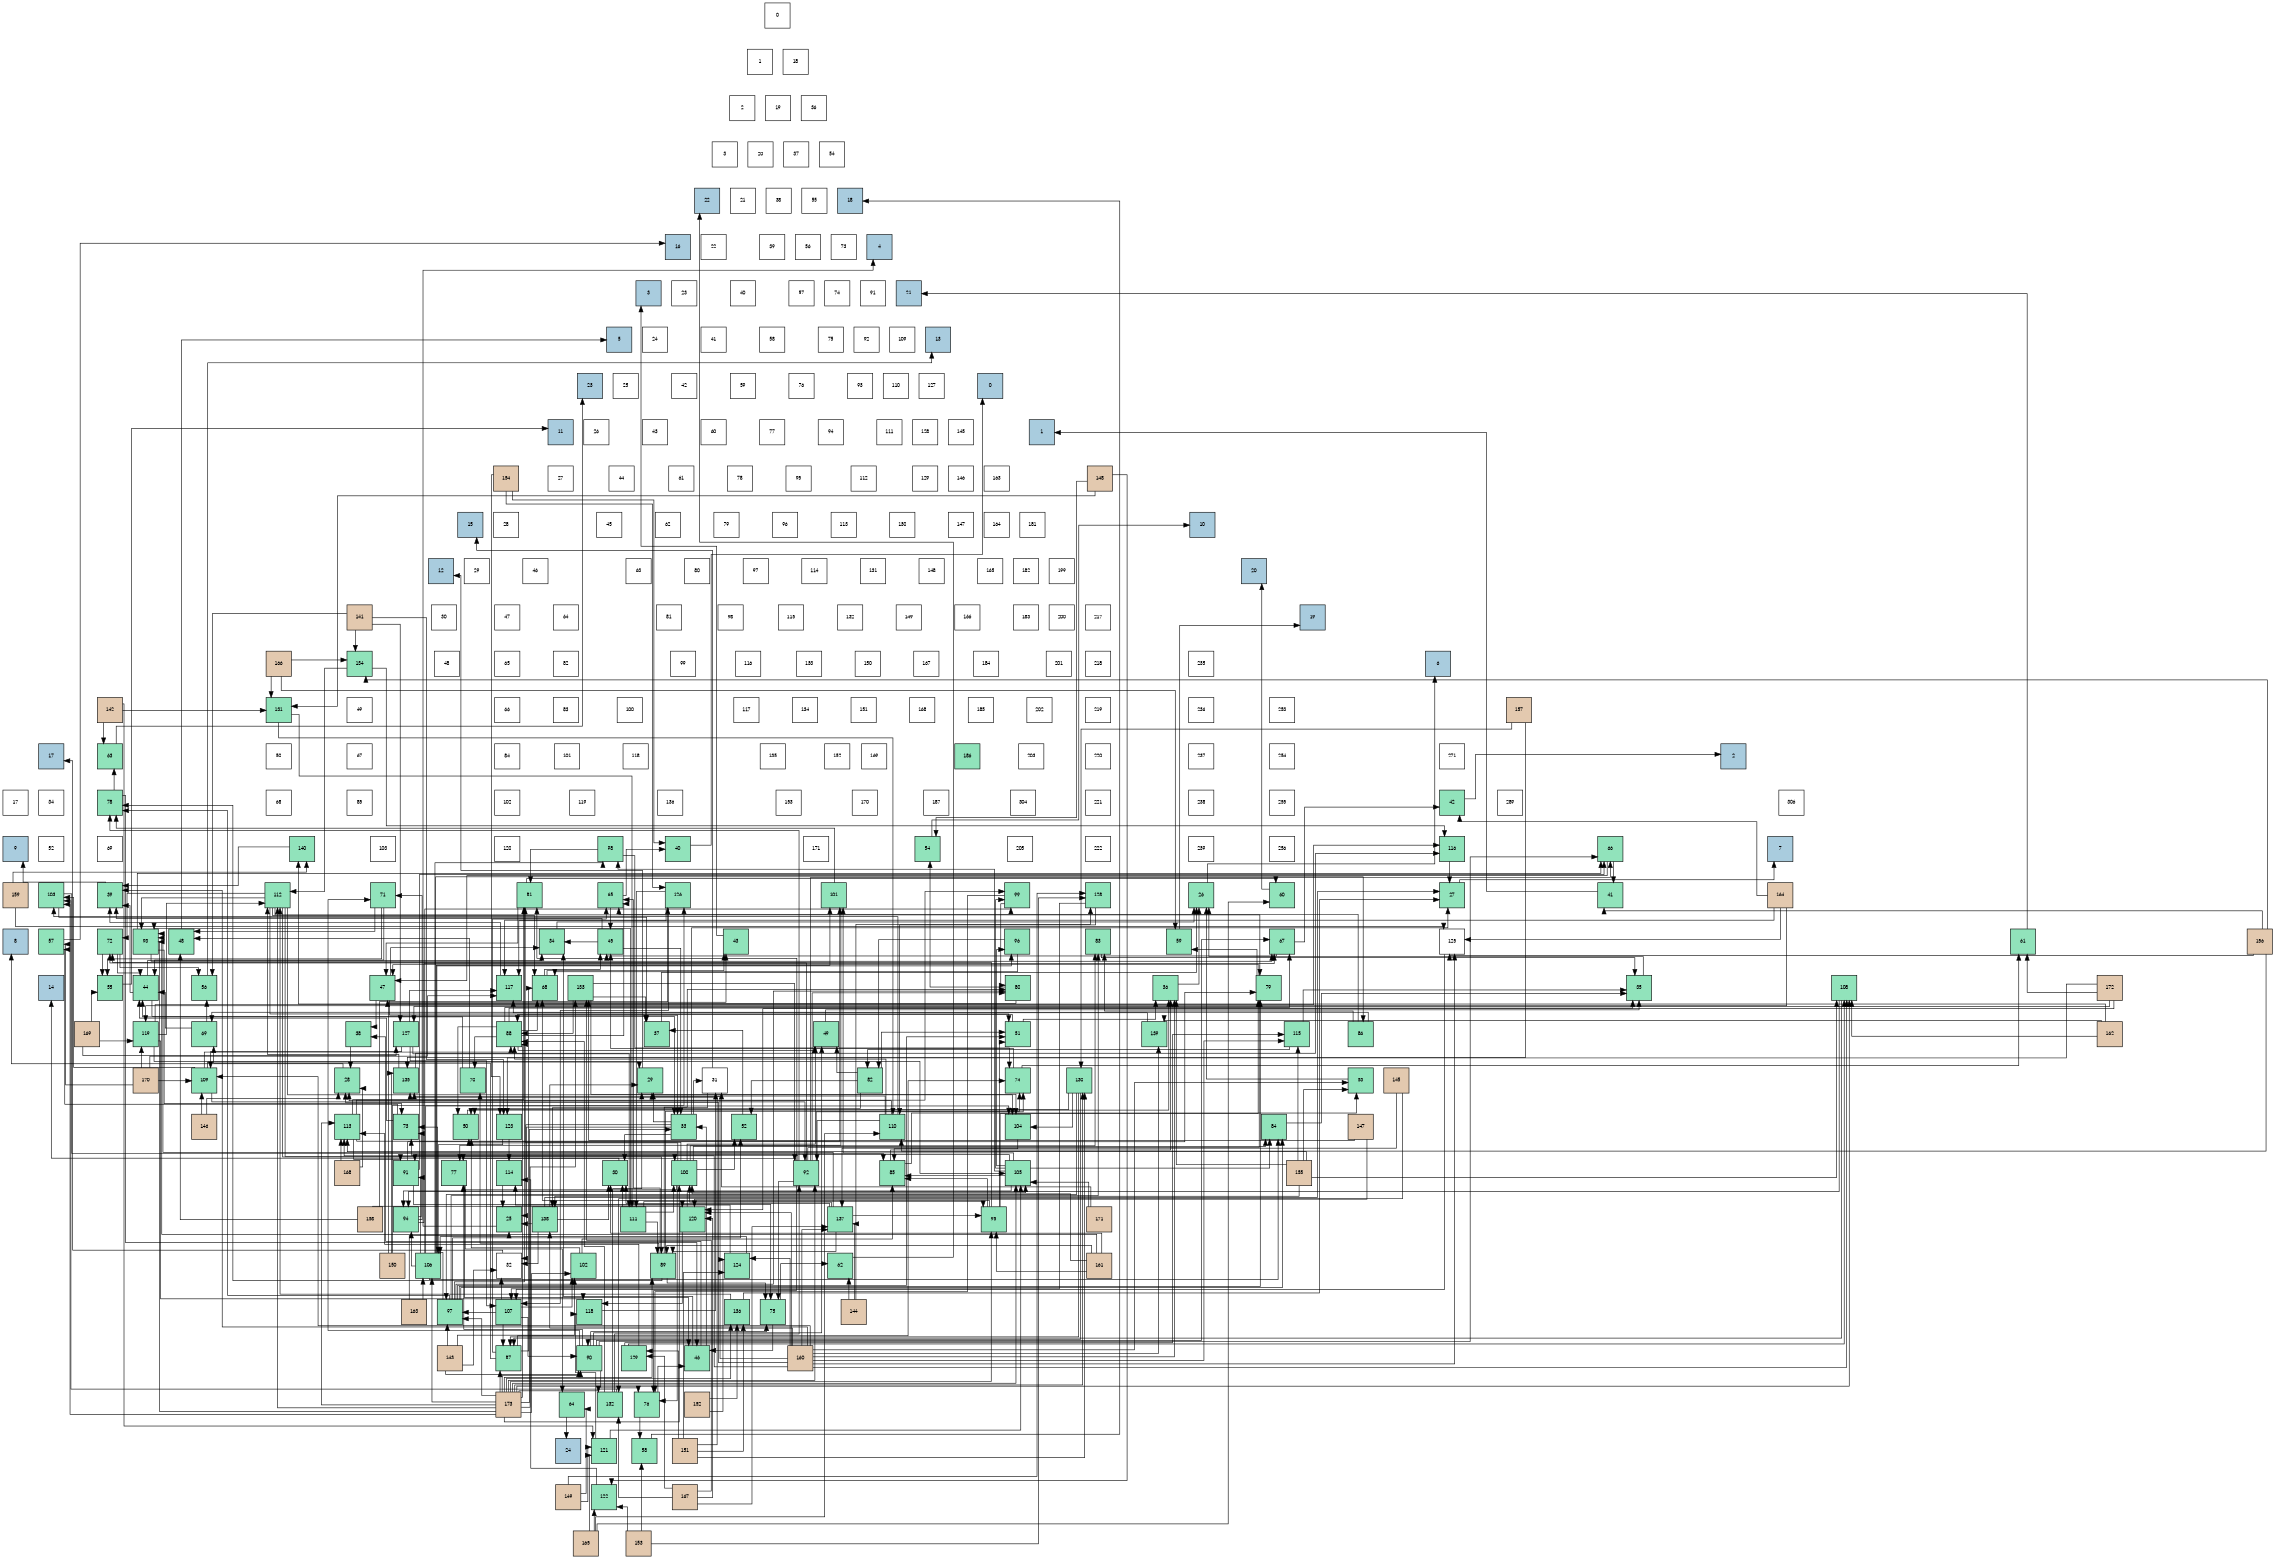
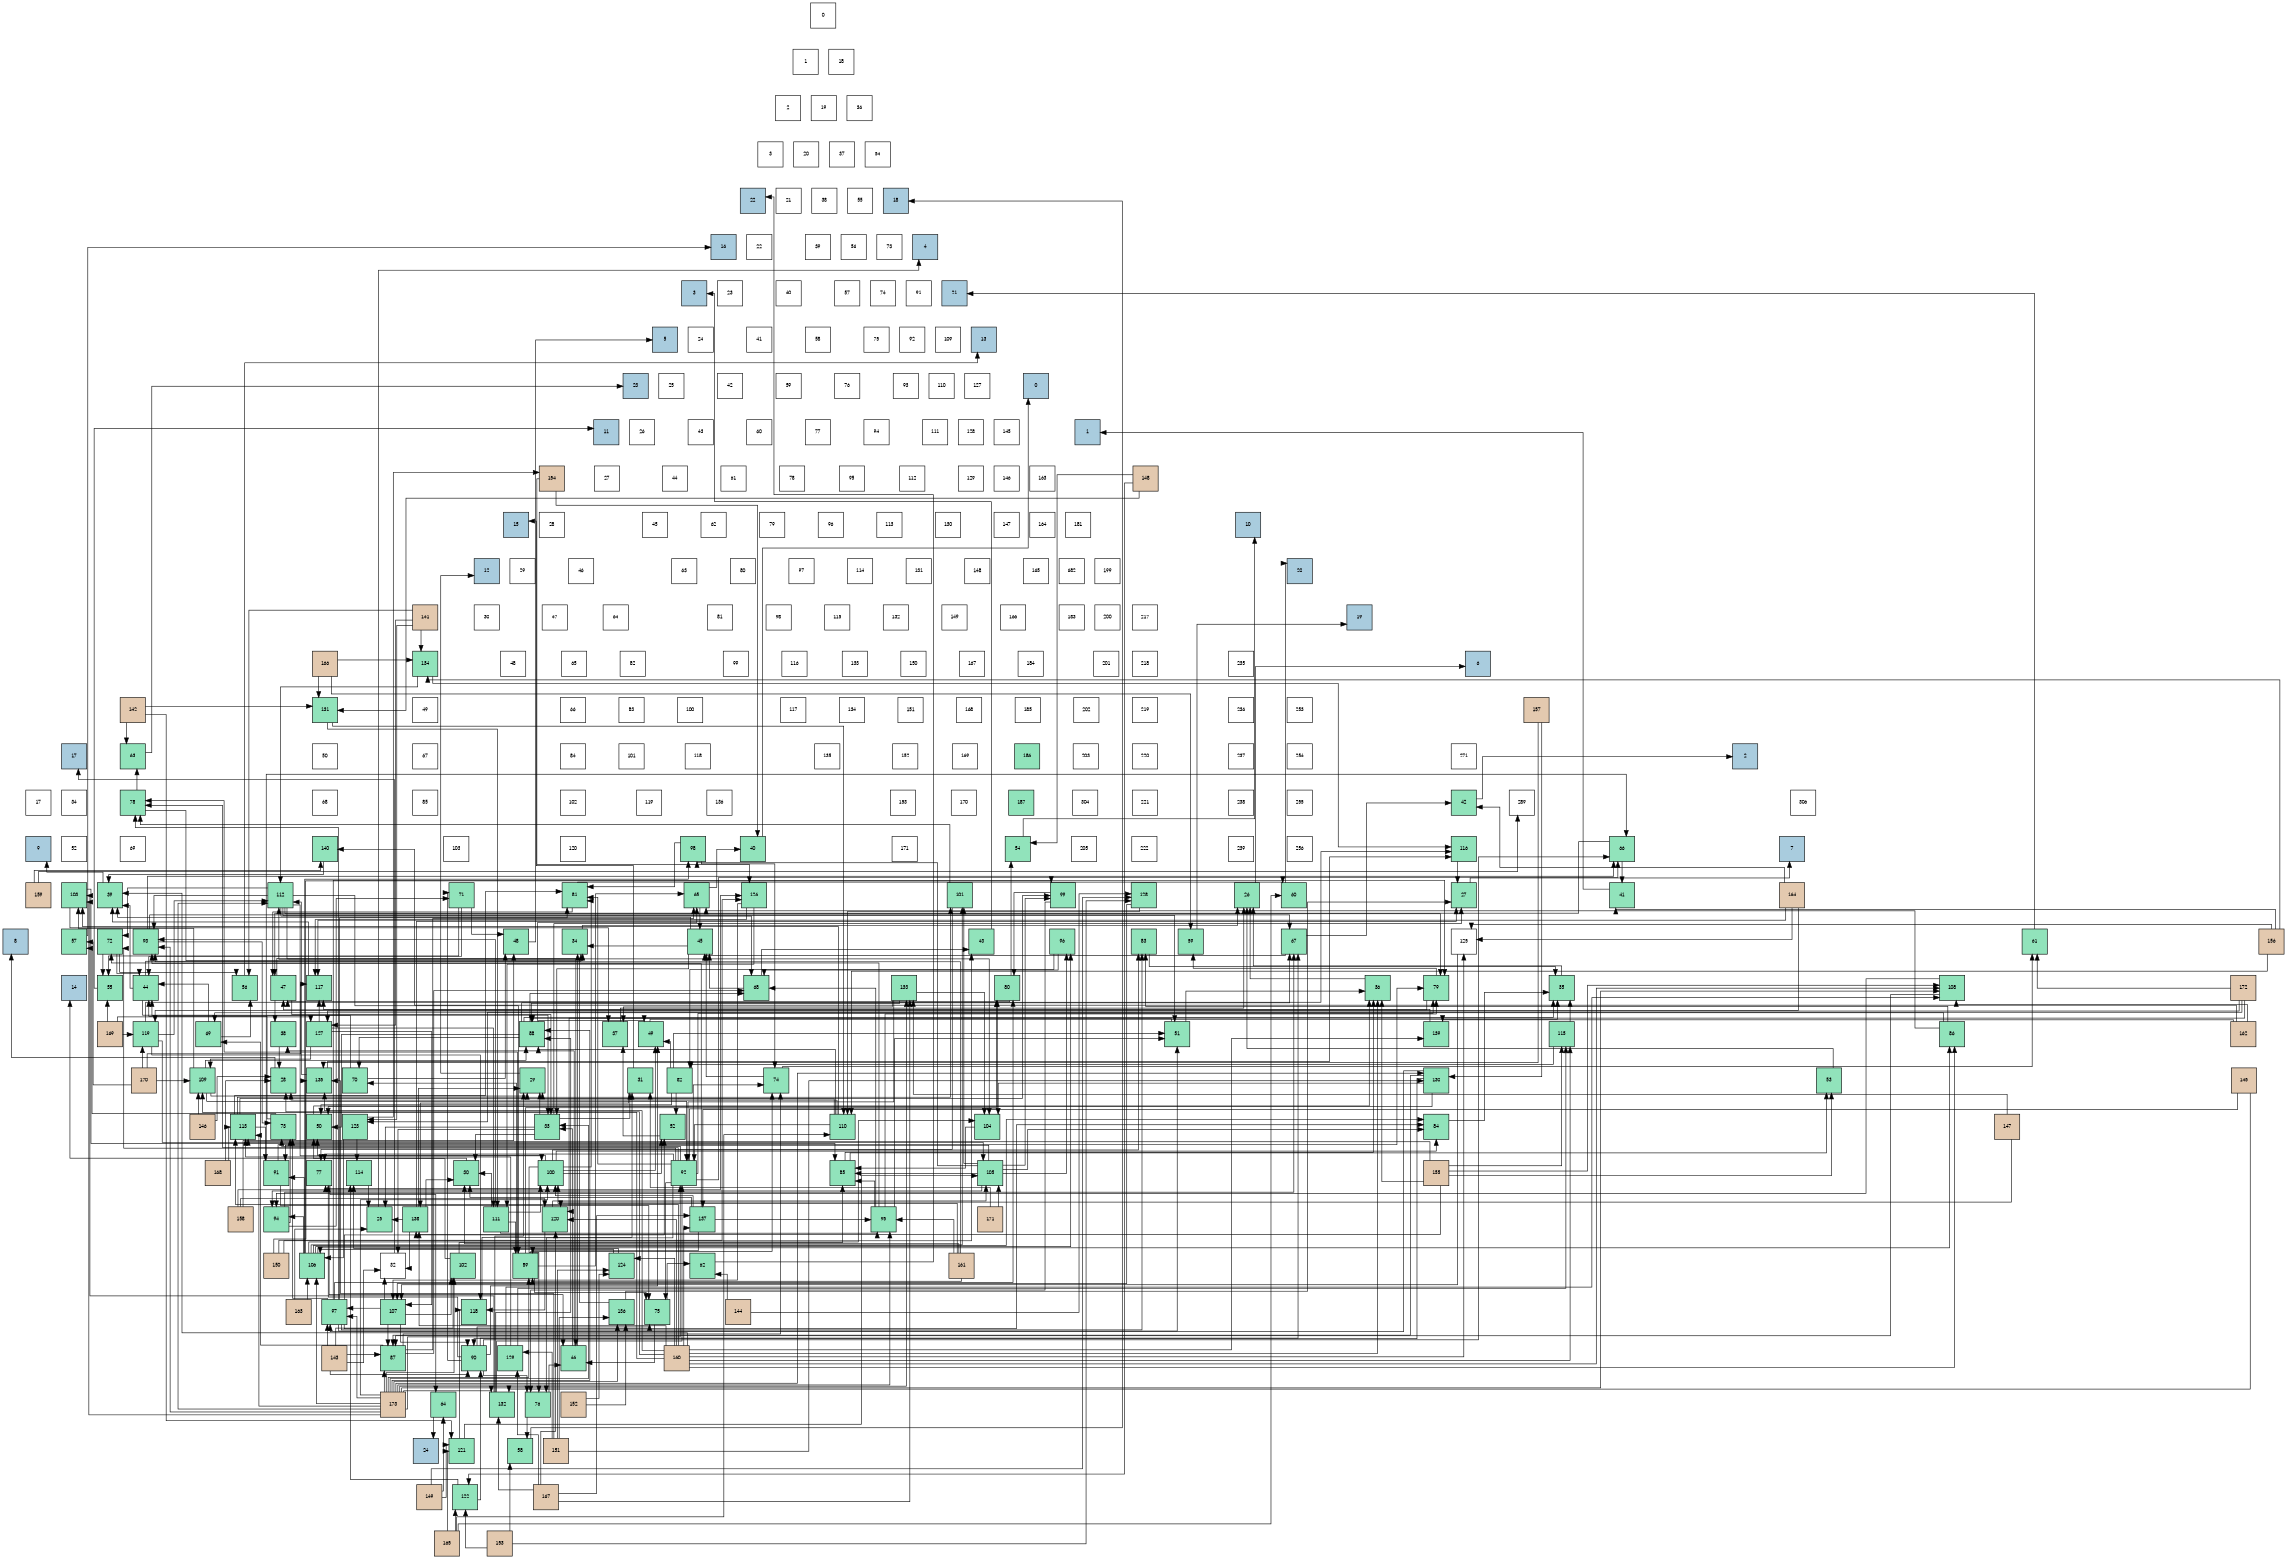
(1026, 571) -> (1072, 571)
(491, 795) -> (393, 596)
(936, 803) -> (1021, 803)
(720, 927) -> (798, 872)
(715, 1080) -> (640, 1080)
(854, 1261) -> none
(1134, 1273) -> (1479, 1367)
none -> (368, 1355)
(533, 1376) -> (481, 1440)
(856, 1383) -> none
